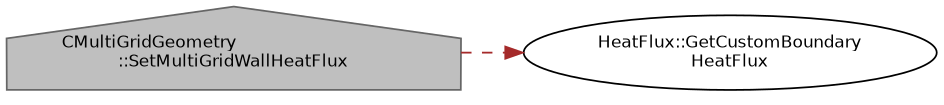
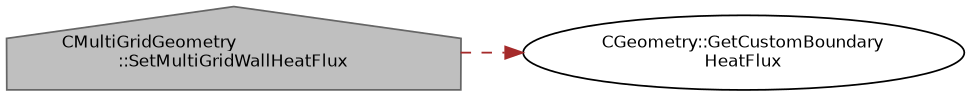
(730, 53) -> (744, 53)
